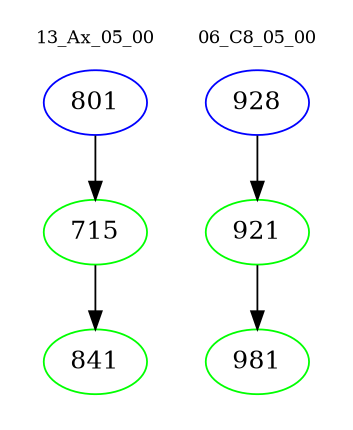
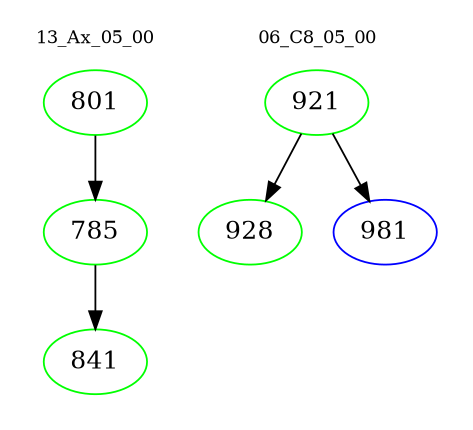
(95, 103) -> (95, 103)
(257, 103) -> (250, 232)
(257, 159) -> (288, 159)
(95, 232) -> (95, 232)
(257, 362) -> (385, 232)
